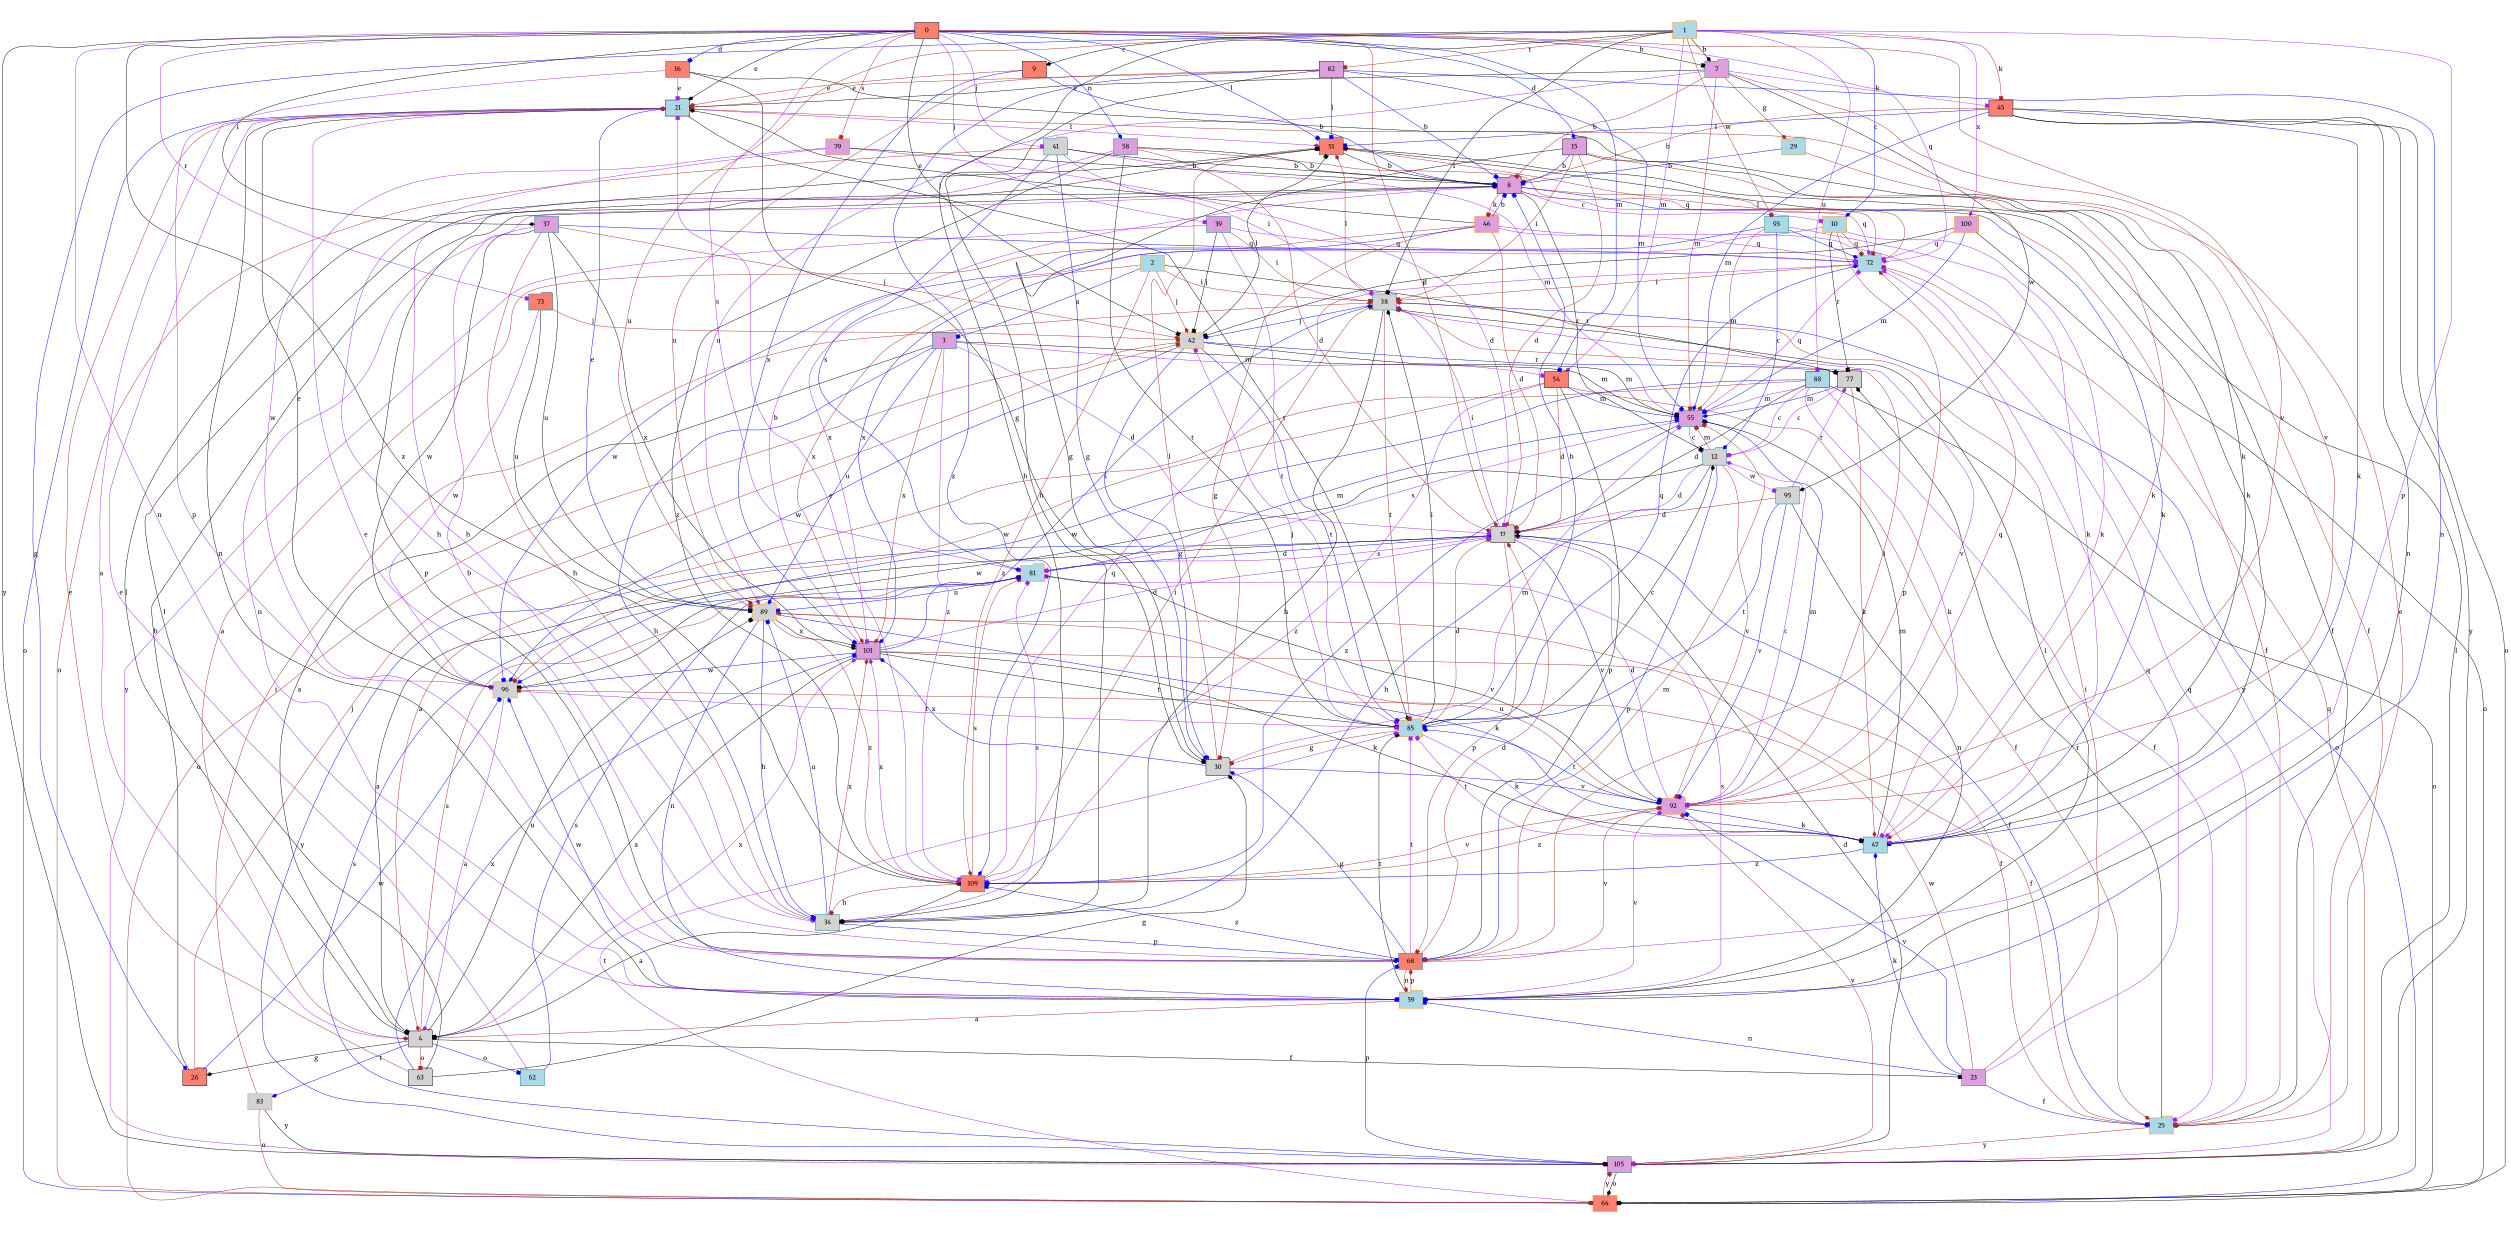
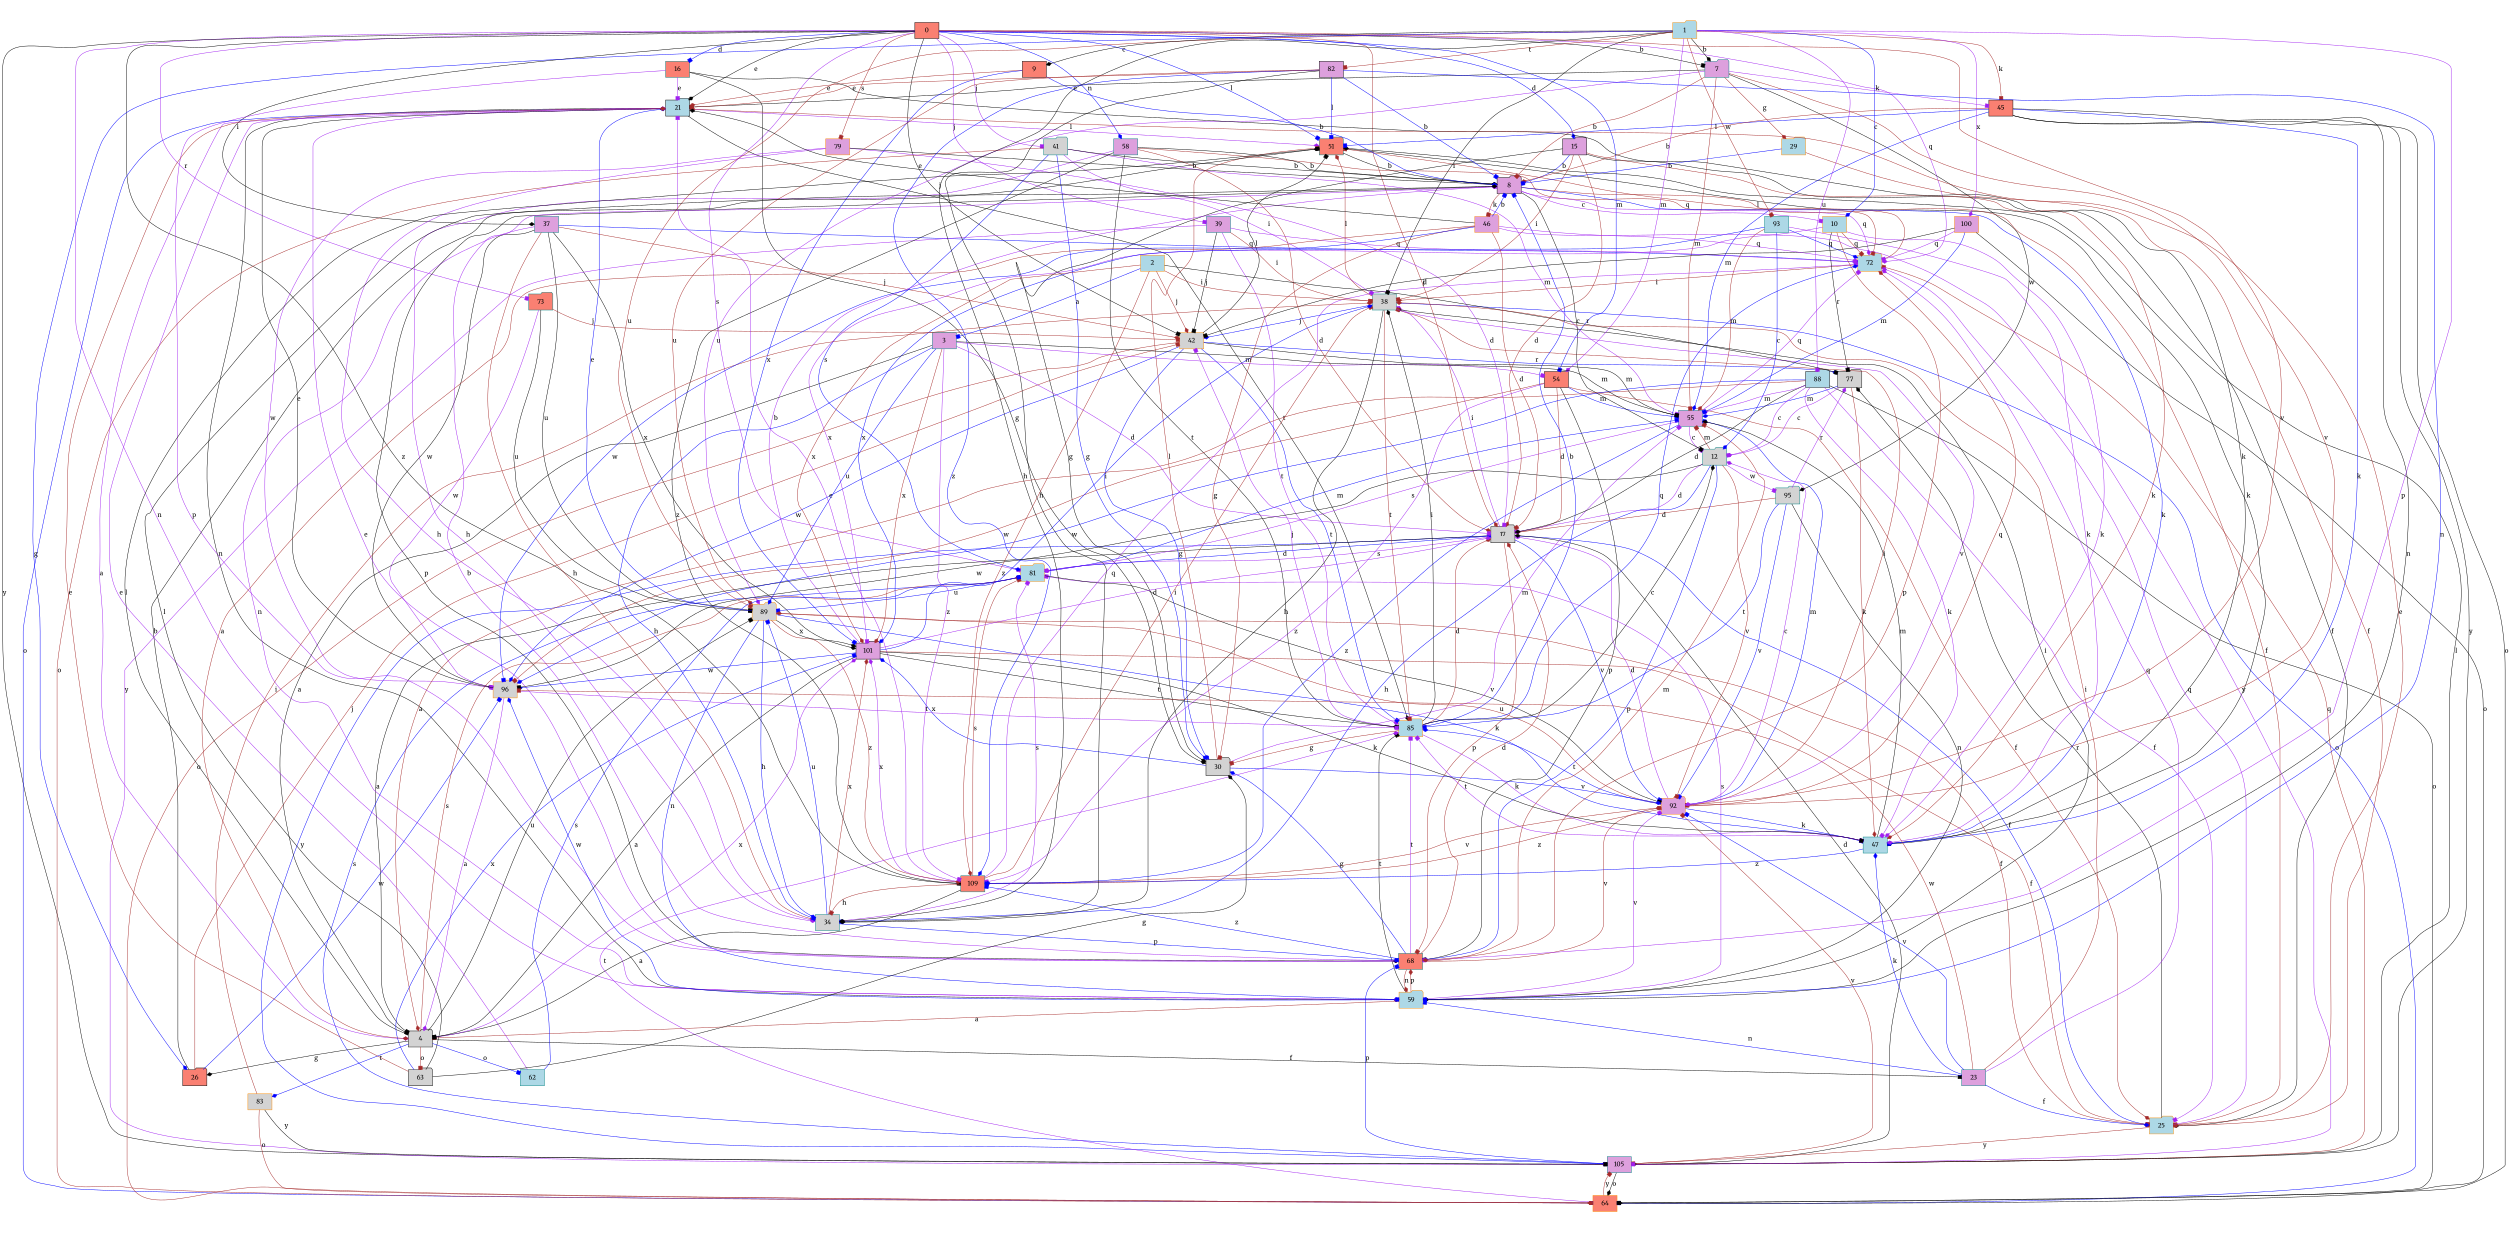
(1622, 141) -> none
